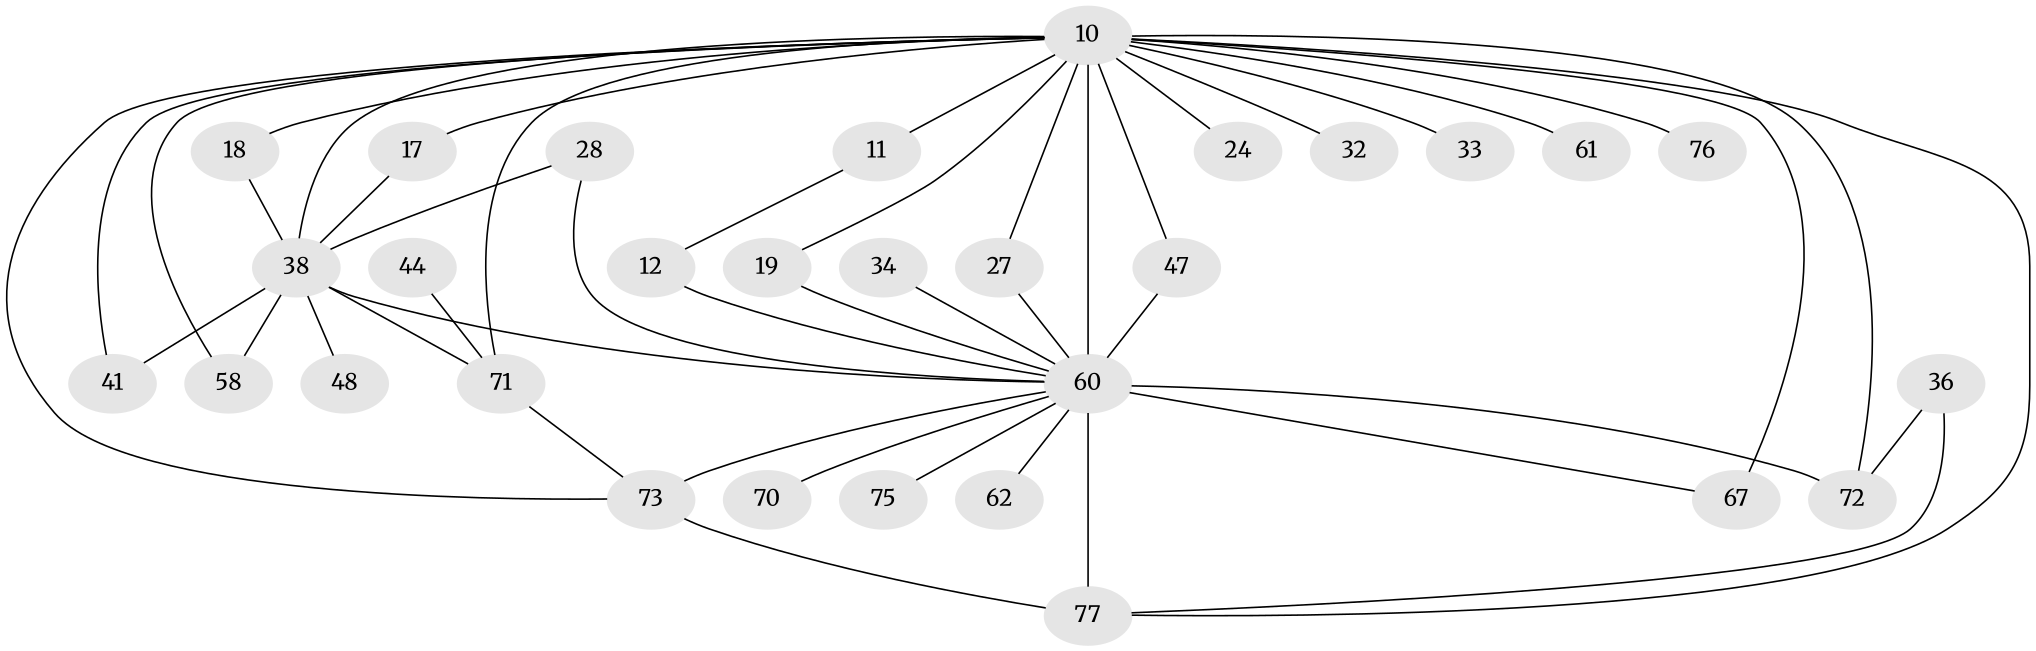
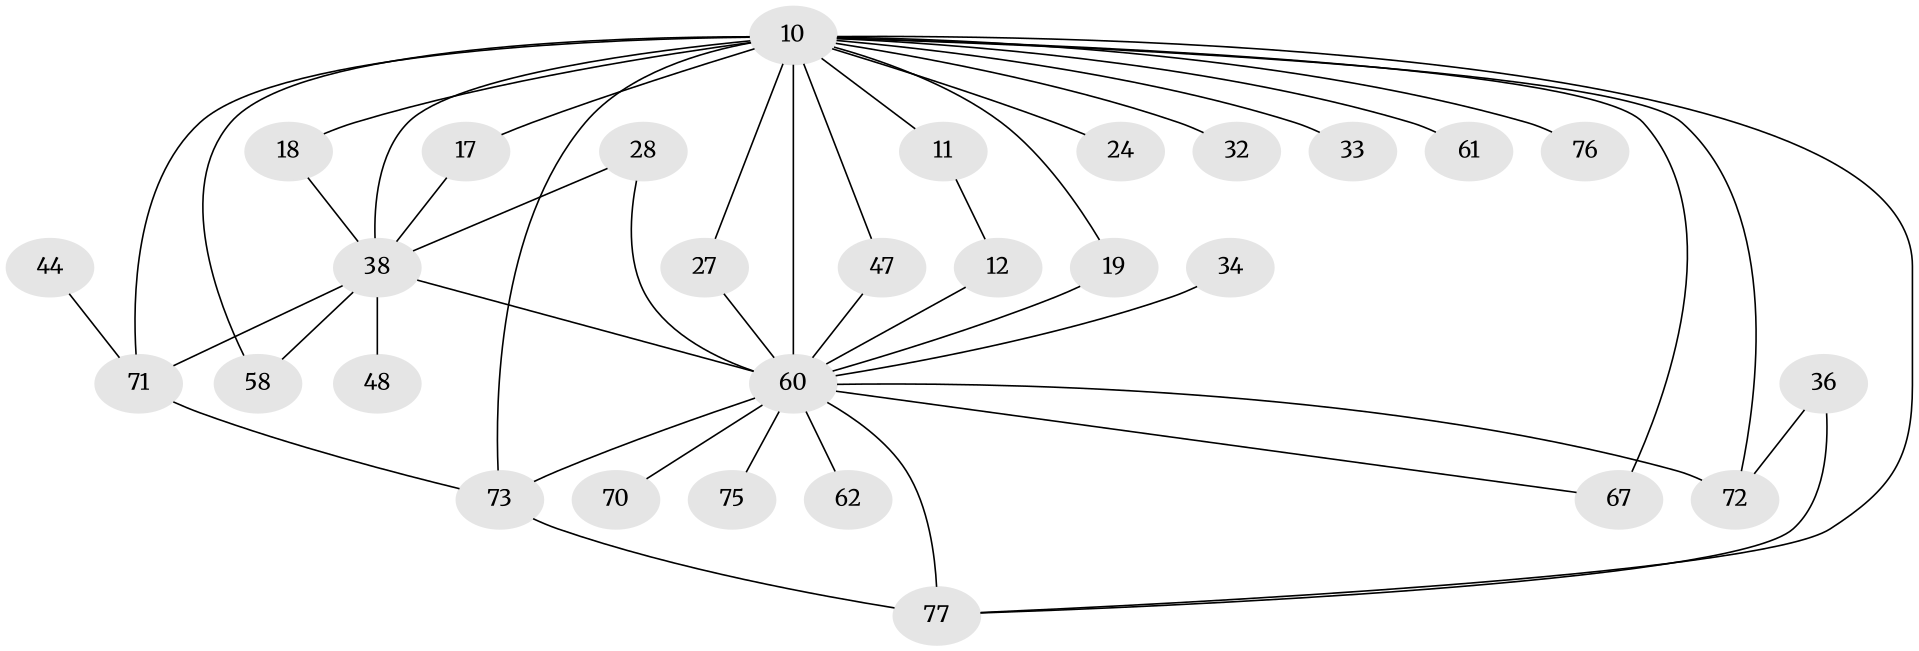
(113, 384) -> none
